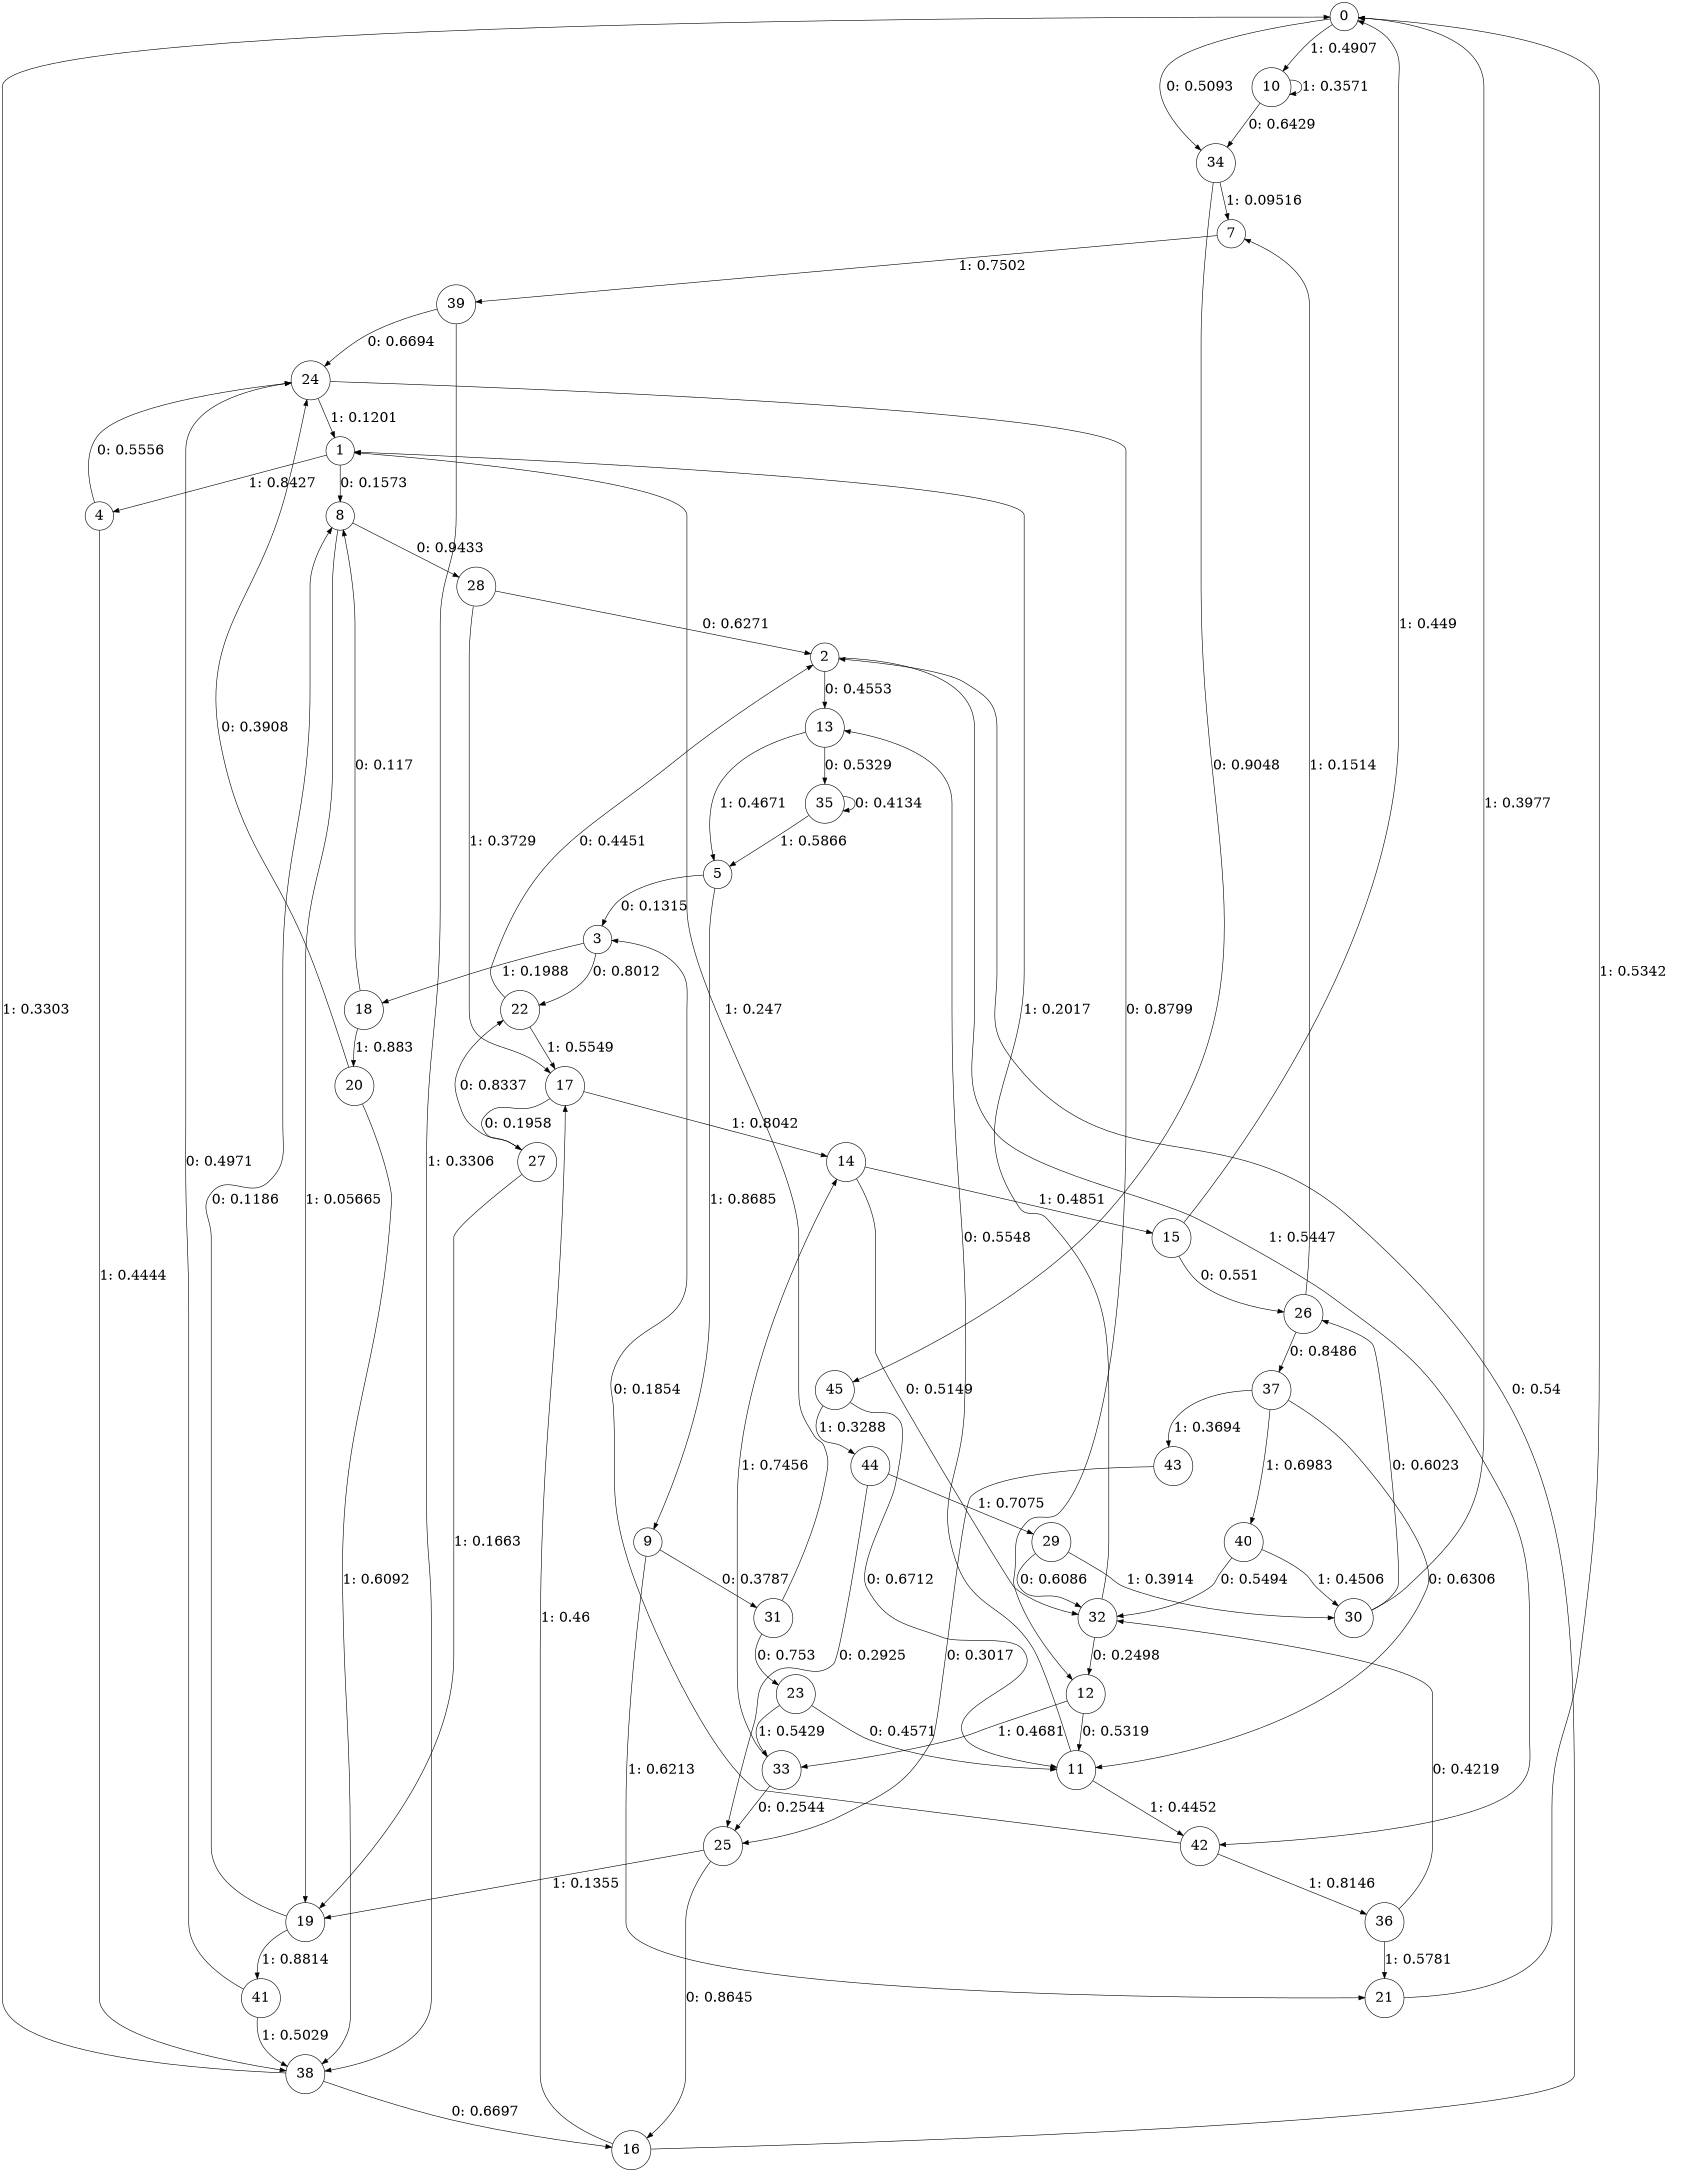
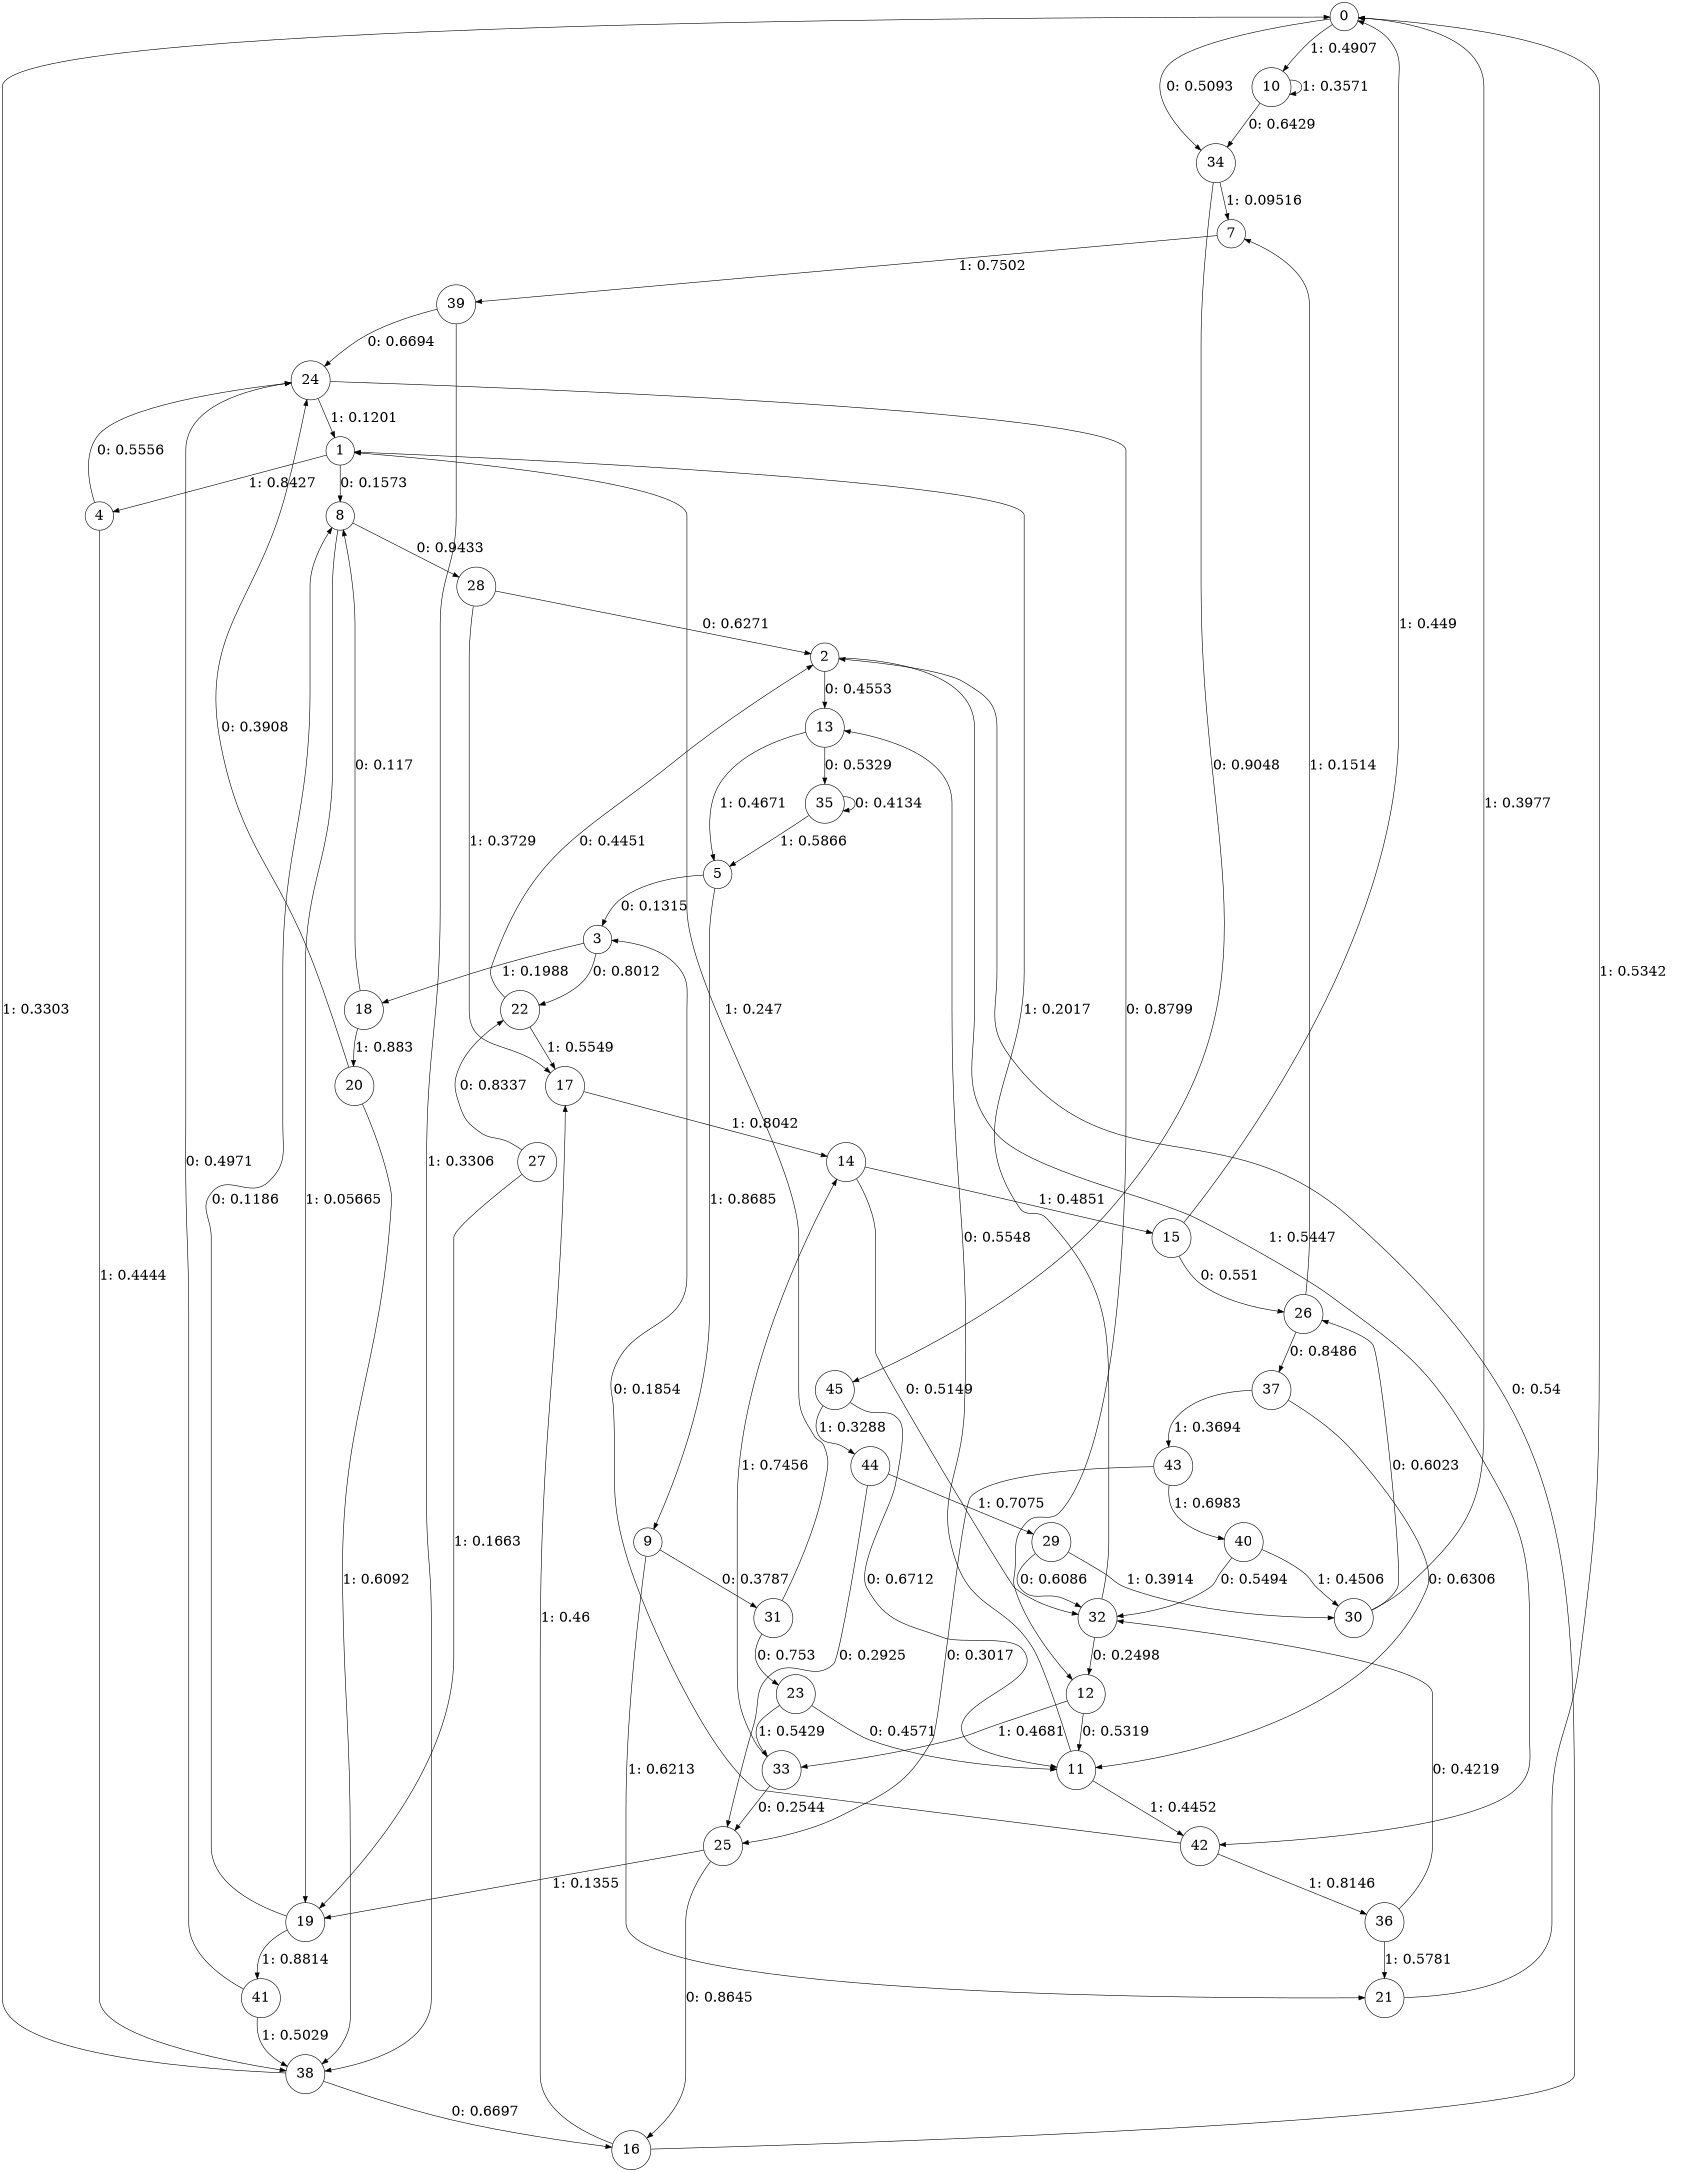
(491, 1111) -> none
(1263, 1464) -> (1182, 1521)
